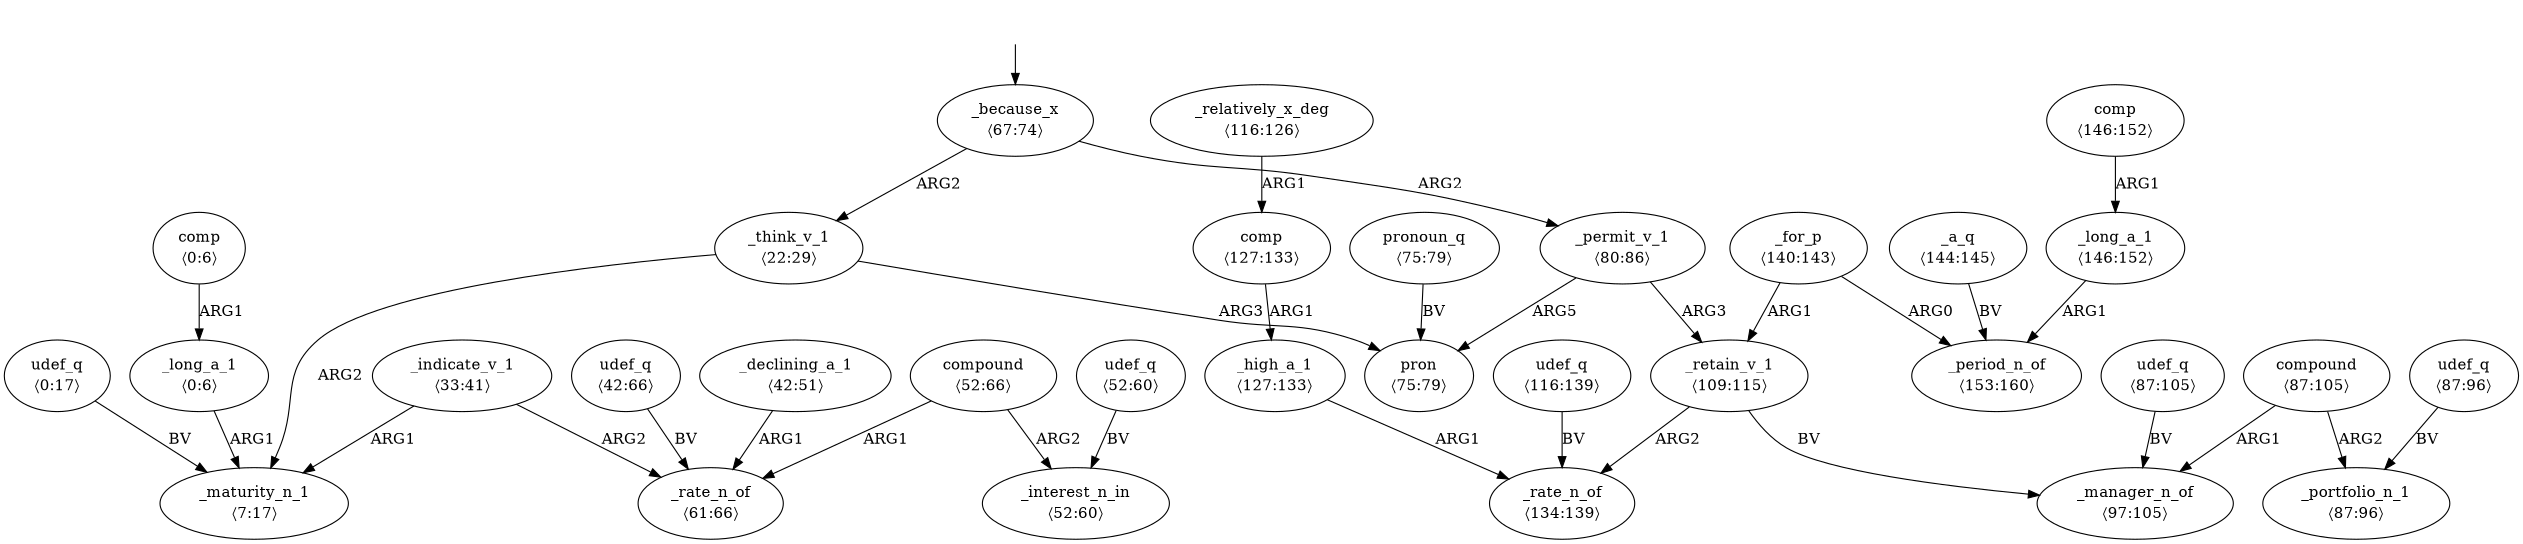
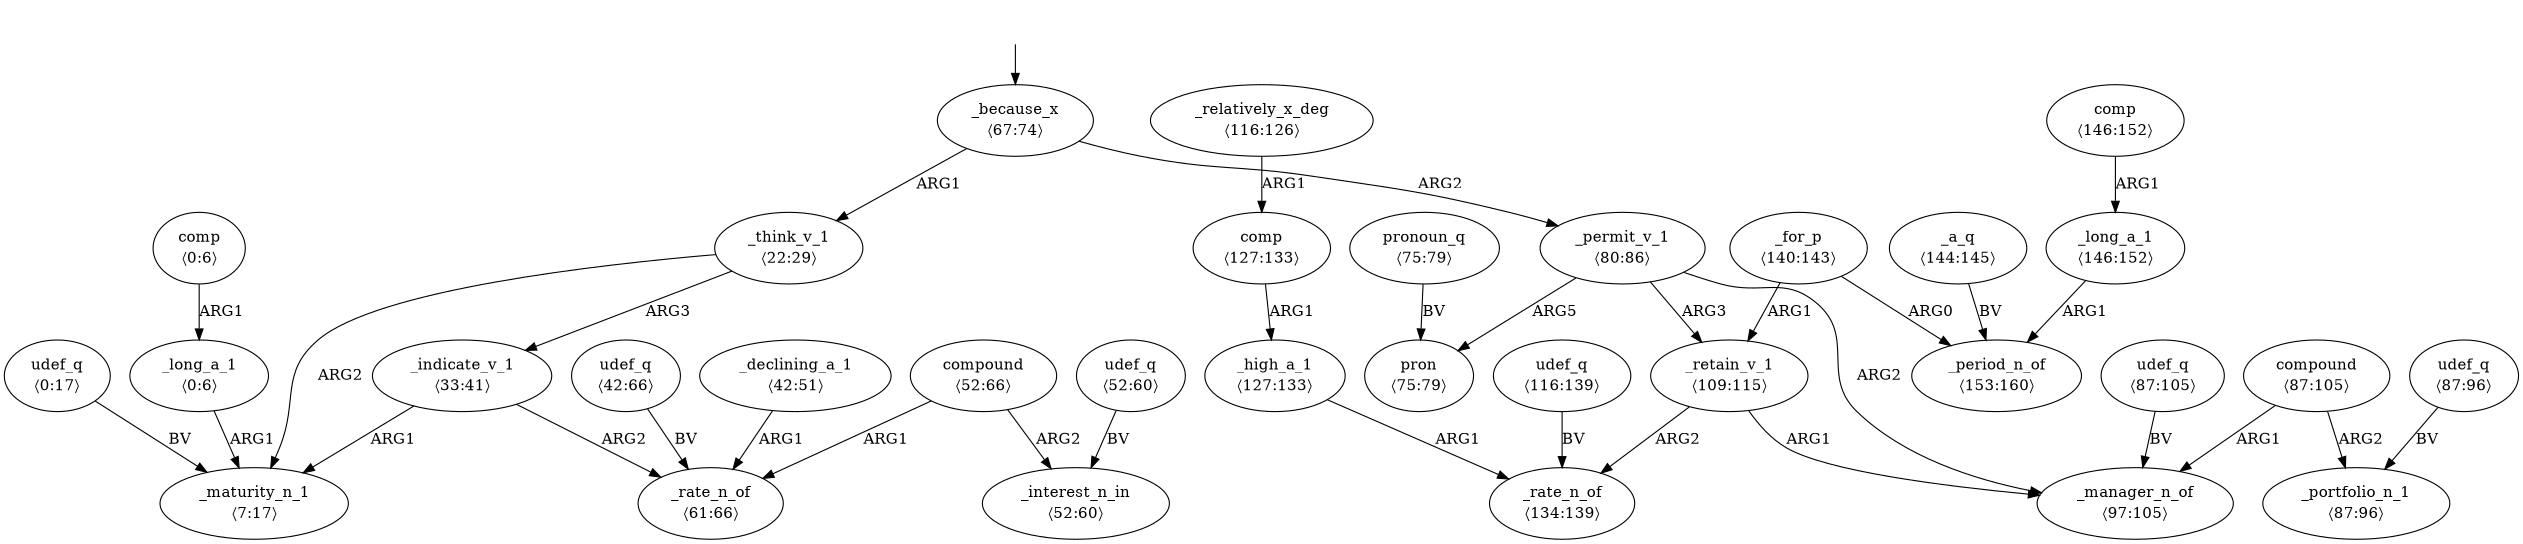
(939, 184) -> (939, 184)
(1114, 304) -> (634, 309)
none -> (1841, 384)
(1809, 440) -> (1809, 440)
